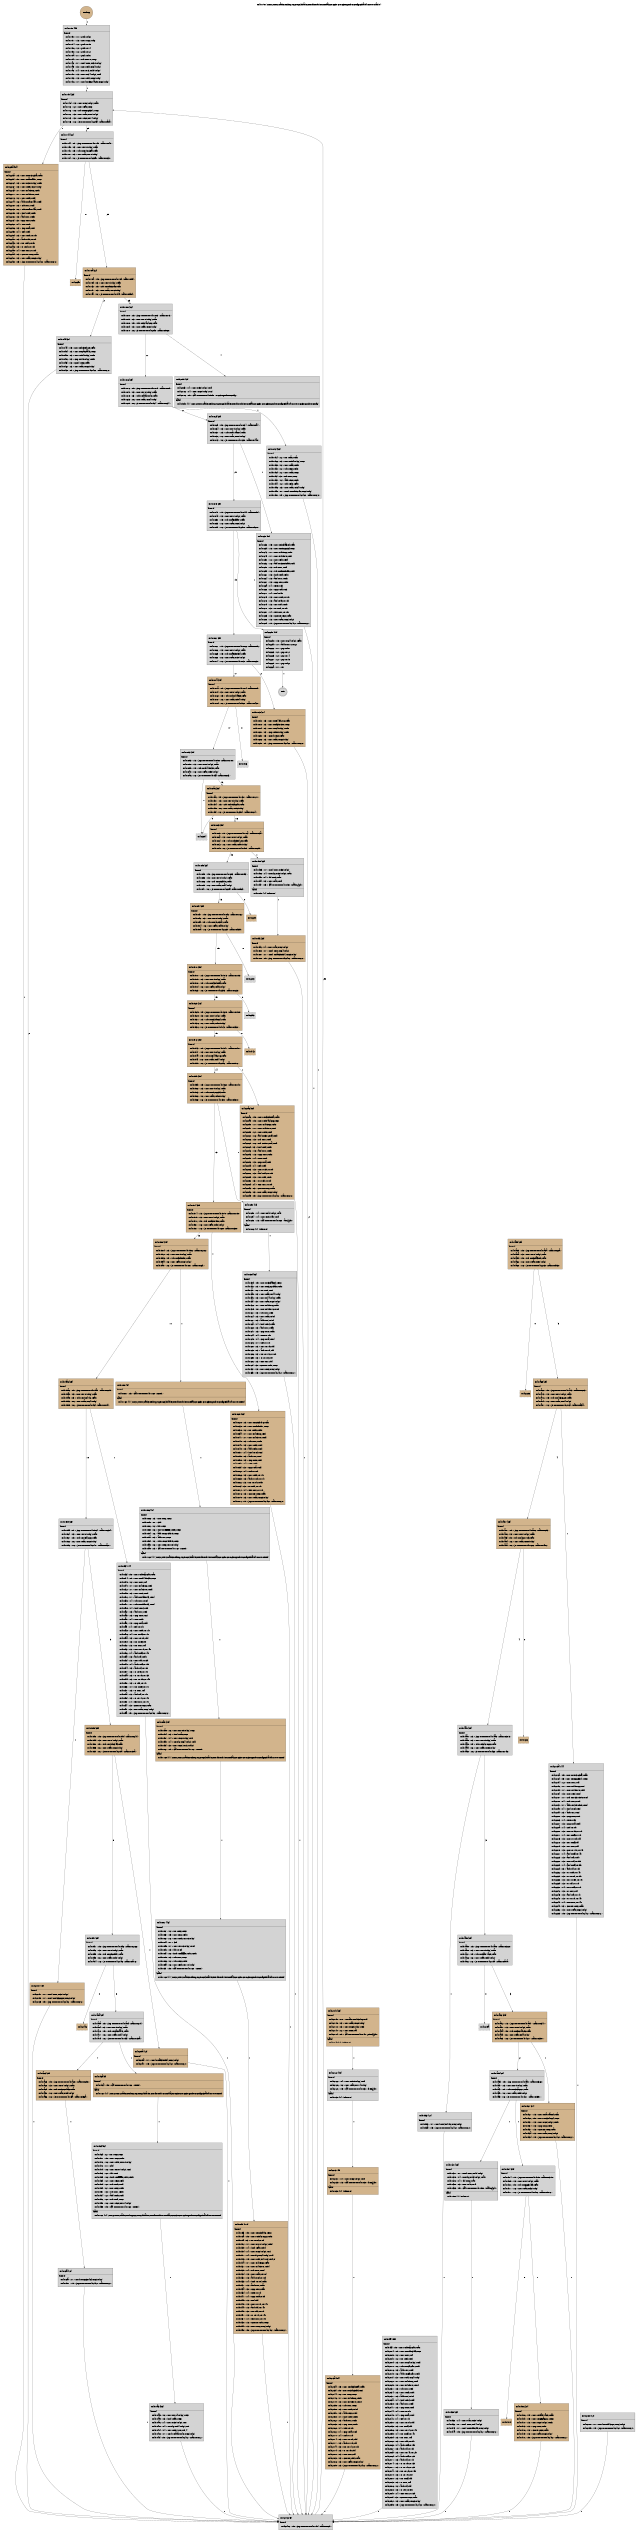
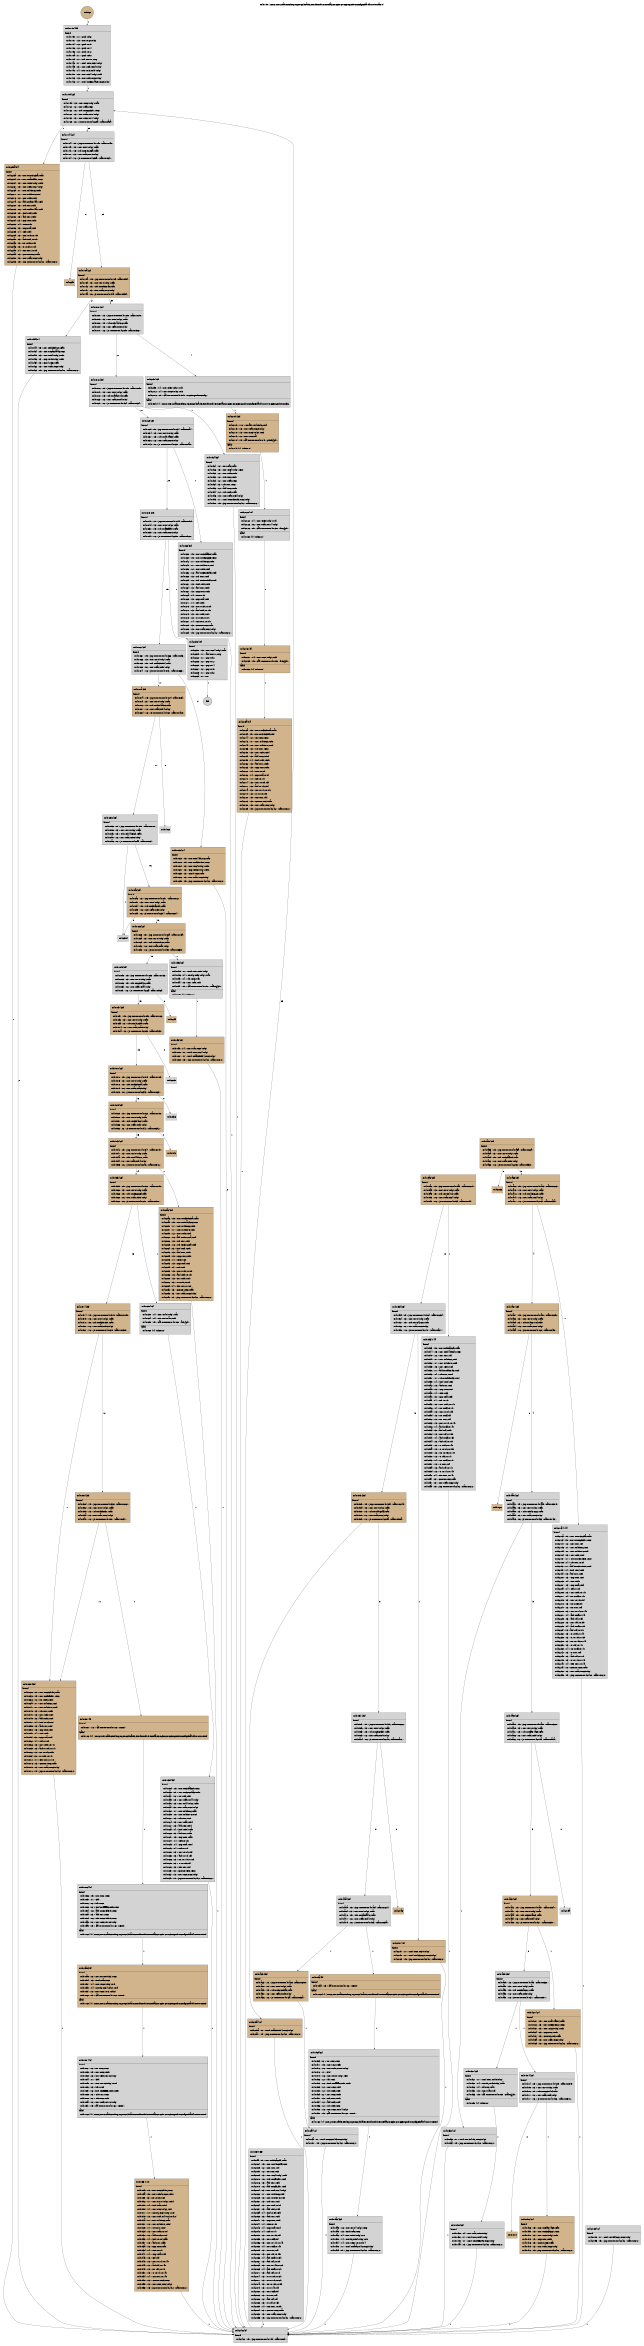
none -> (233, 410)
(134, 1323) -> (80, 1601)
